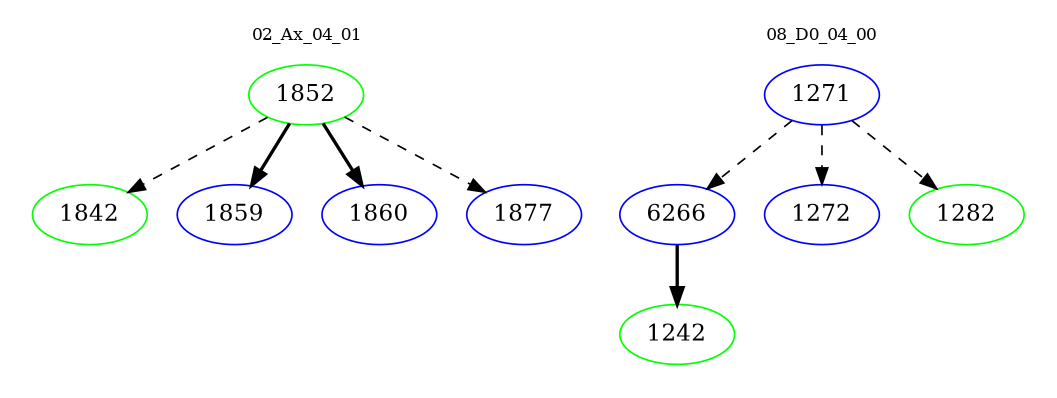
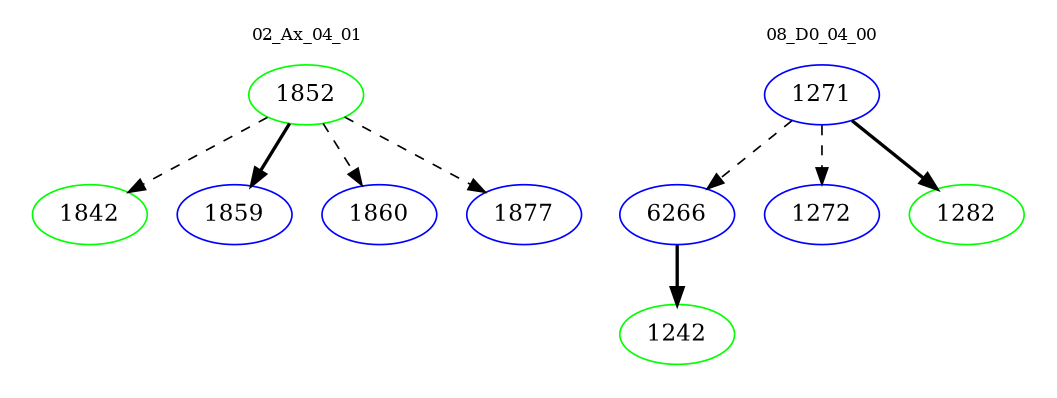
(338, 147) -> (338, 147)
(888, 149) -> (888, 149)
